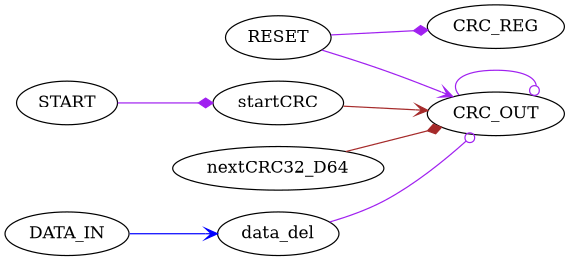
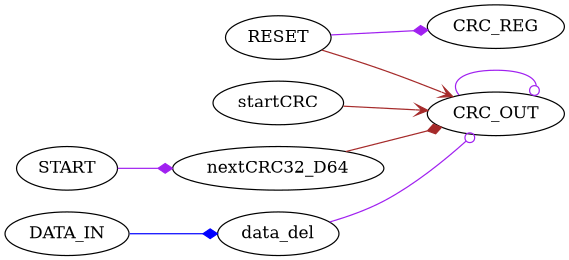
(382, 70) -> (382, 70)
(158, 103) -> (138, 168)
(168, 234) -> (166, 234)
